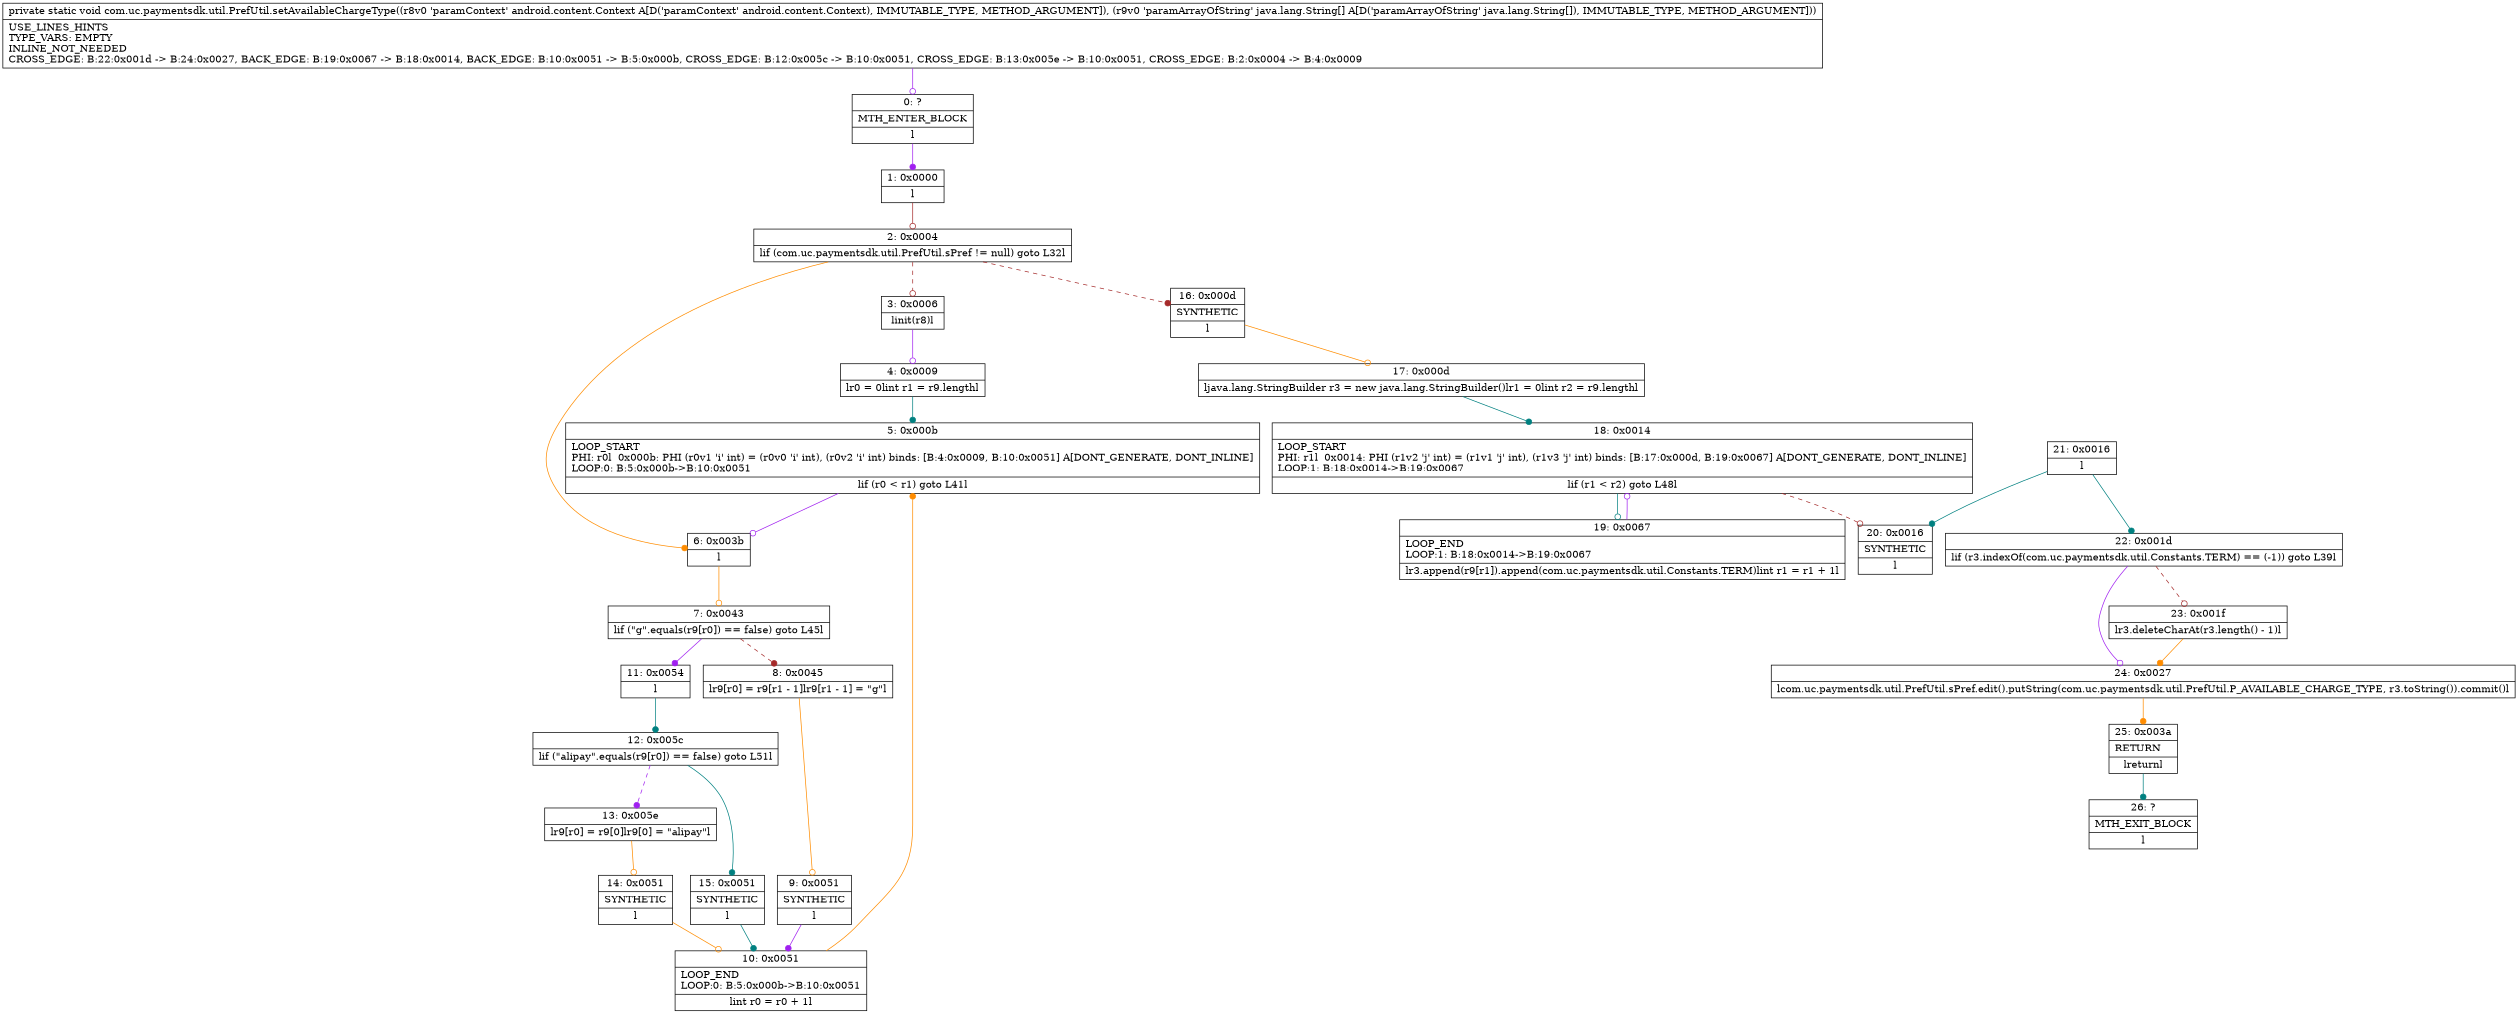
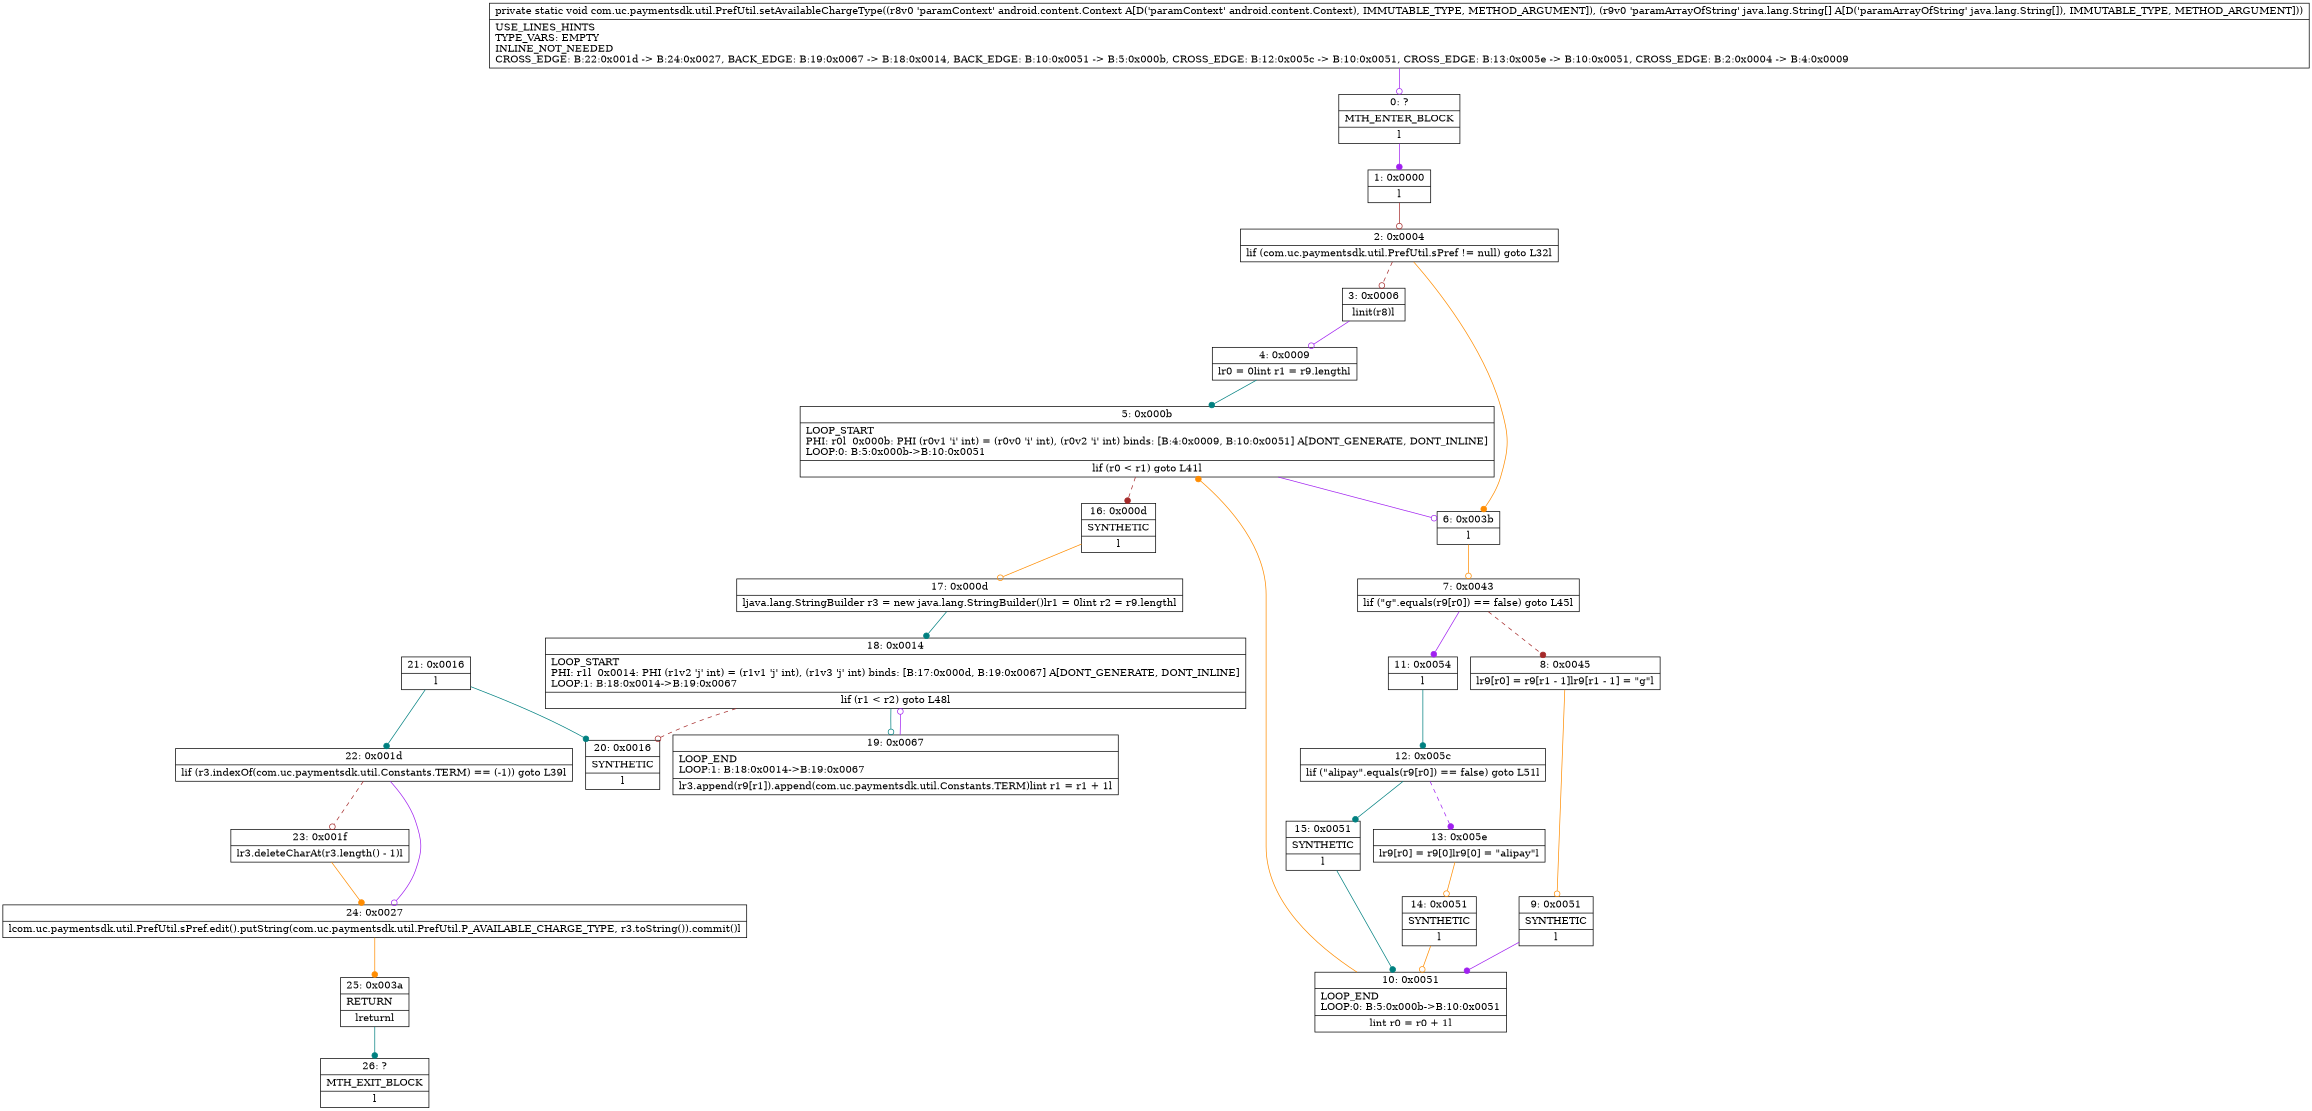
(1074, 282) -> (1132, 488)
